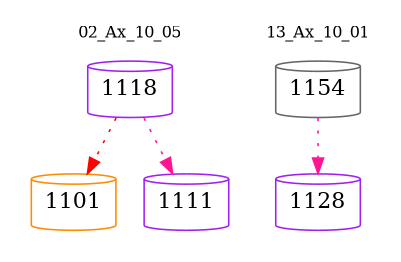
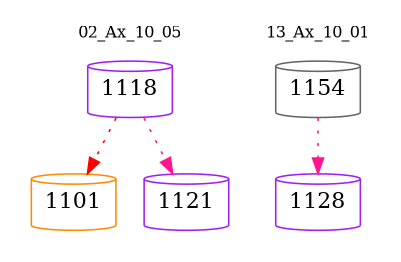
(186, 202) -> (186, 202)
